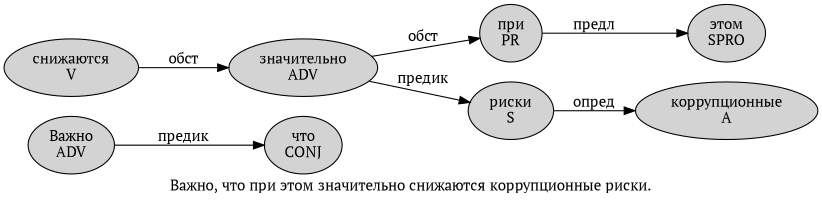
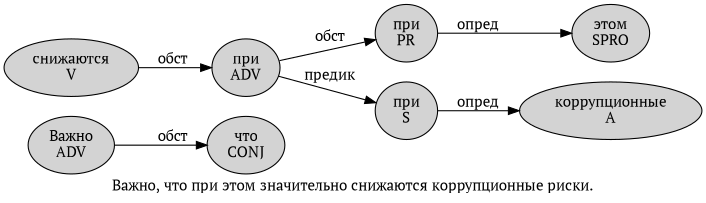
(594, 25) -> (479, 25)
(303, 68) -> (246, 68)
(511, 111) -> (406, 111)
(183, 137) -> (173, 137)
